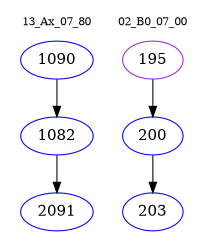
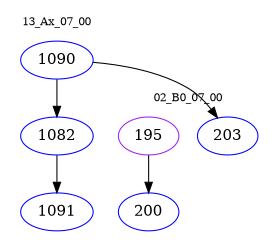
(57, 23) -> (57, 23)
(153, 169) -> (157, 75)
(57, 212) -> (57, 212)
